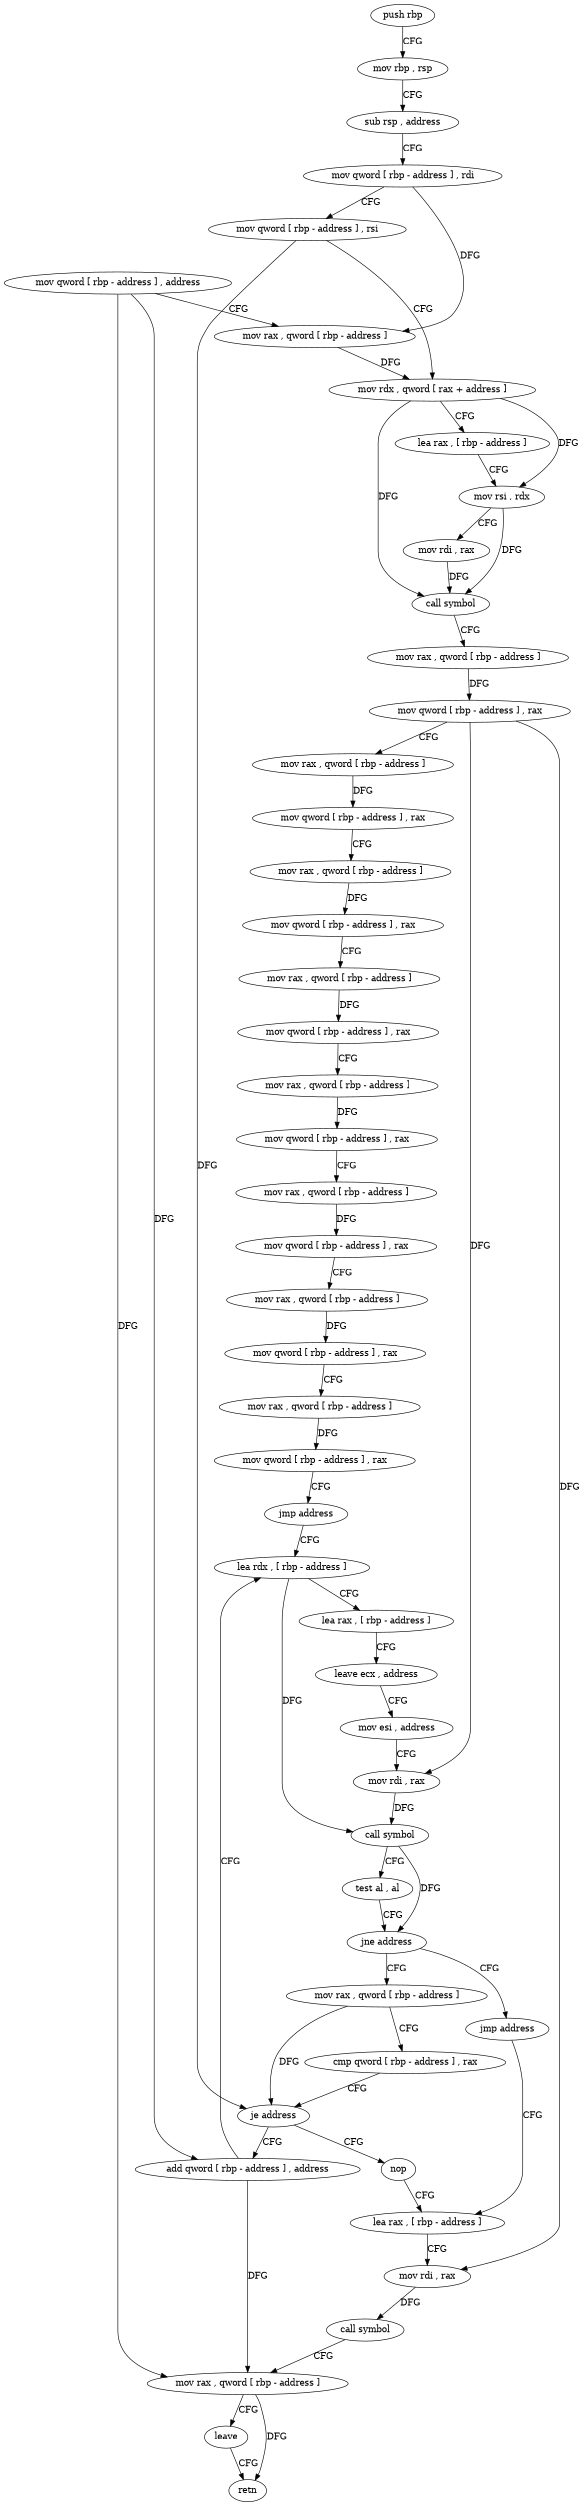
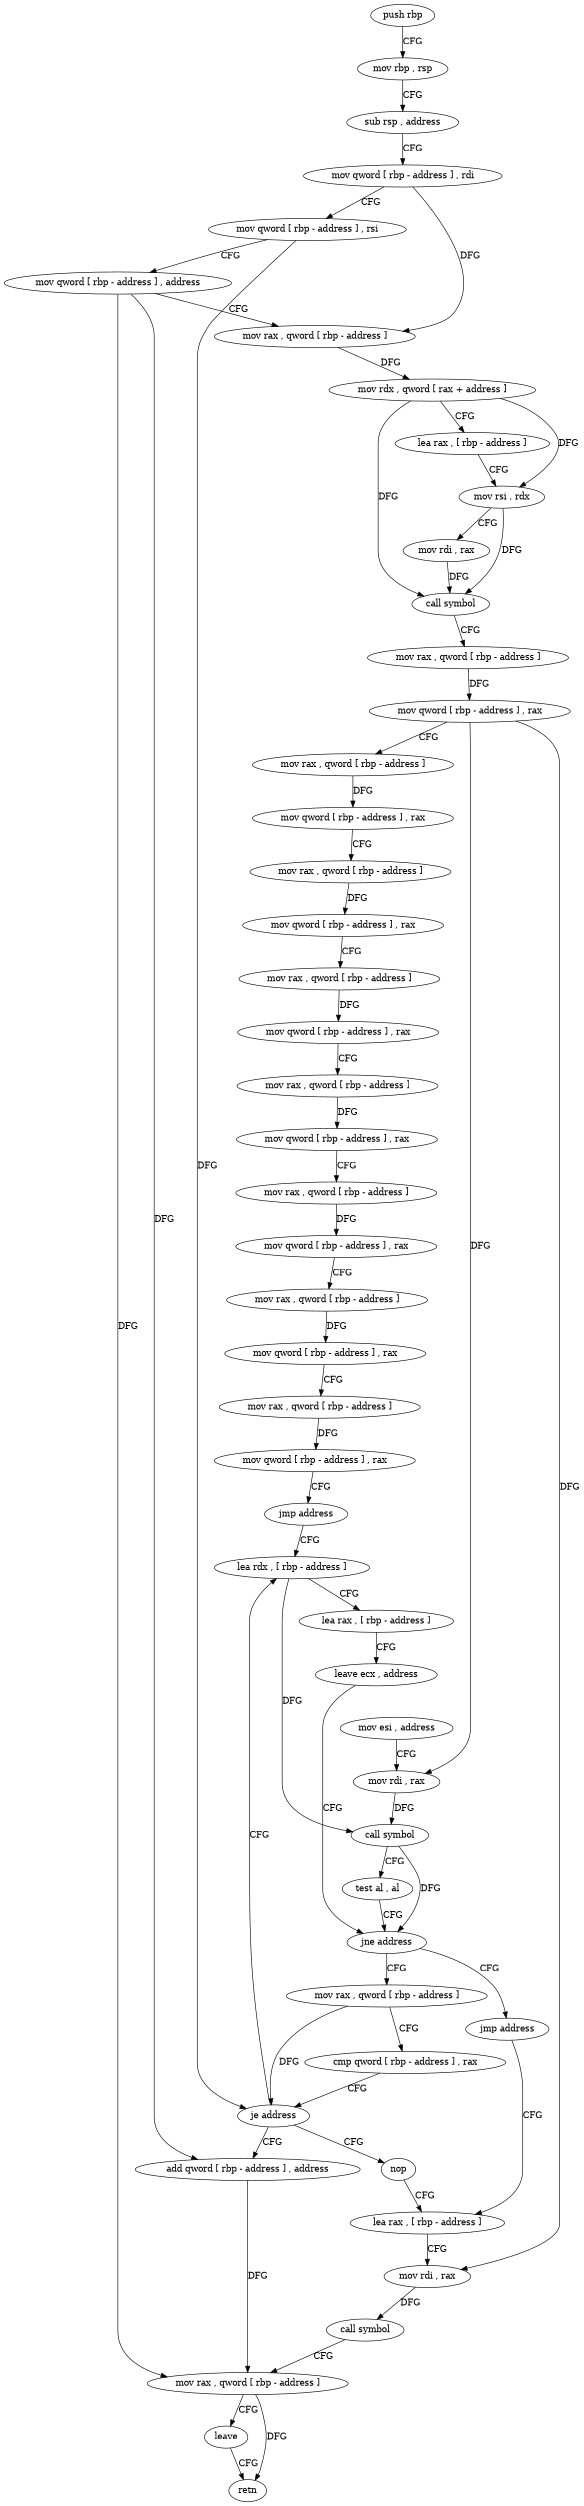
(396, 294) -> (211, 254)
(385, 1699) -> (323, 1809)
(221, 1864) -> (250, 1841)
